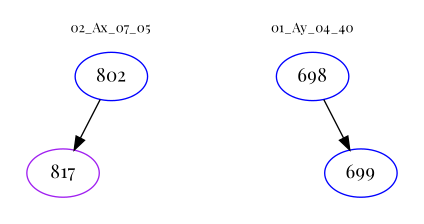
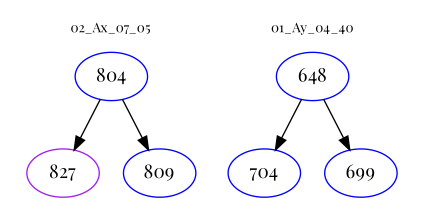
(111, 76) -> (111, 76)
(313, 76) -> (313, 76)
(63, 173) -> (63, 173)
none -> (160, 173)
none -> (264, 173)
